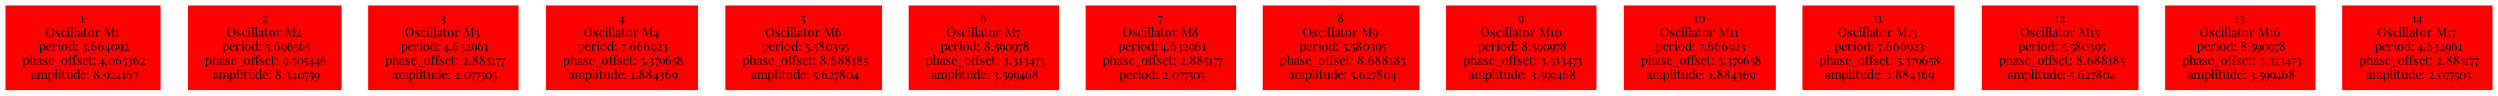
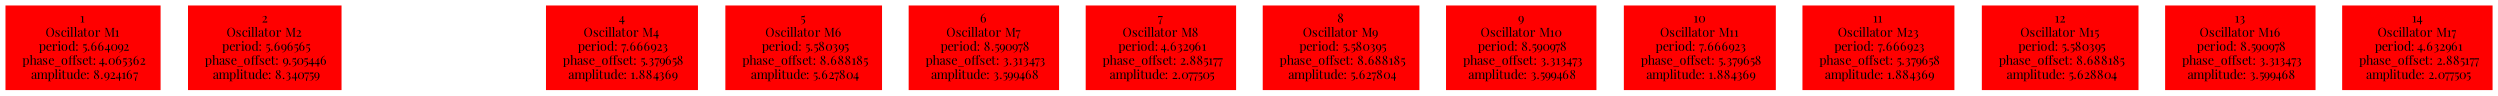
(1878, 33) -> (1878, 33)
(443, 48) -> none
(1161, 75) -> (1161, 75)
(2060, 75) -> (2060, 75)
